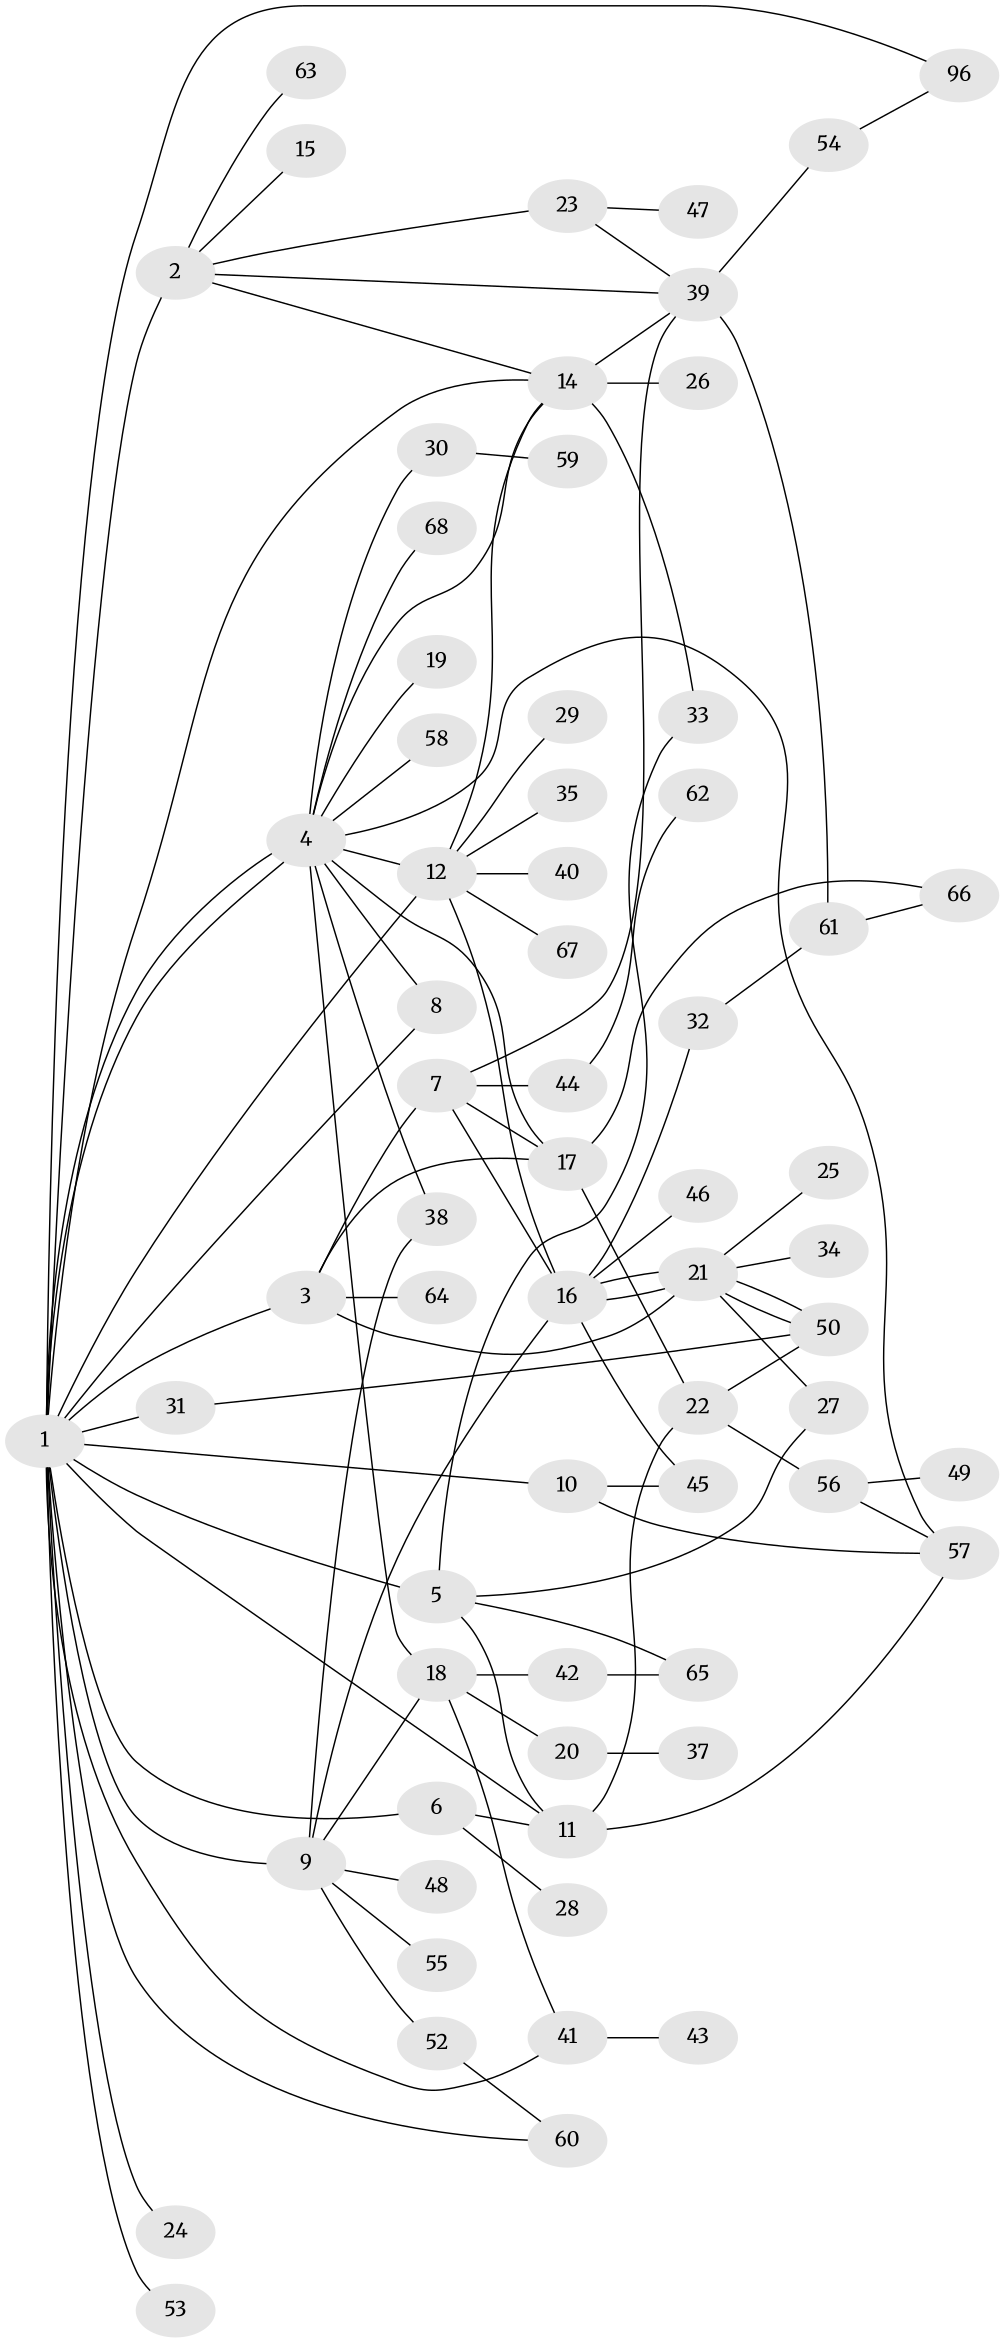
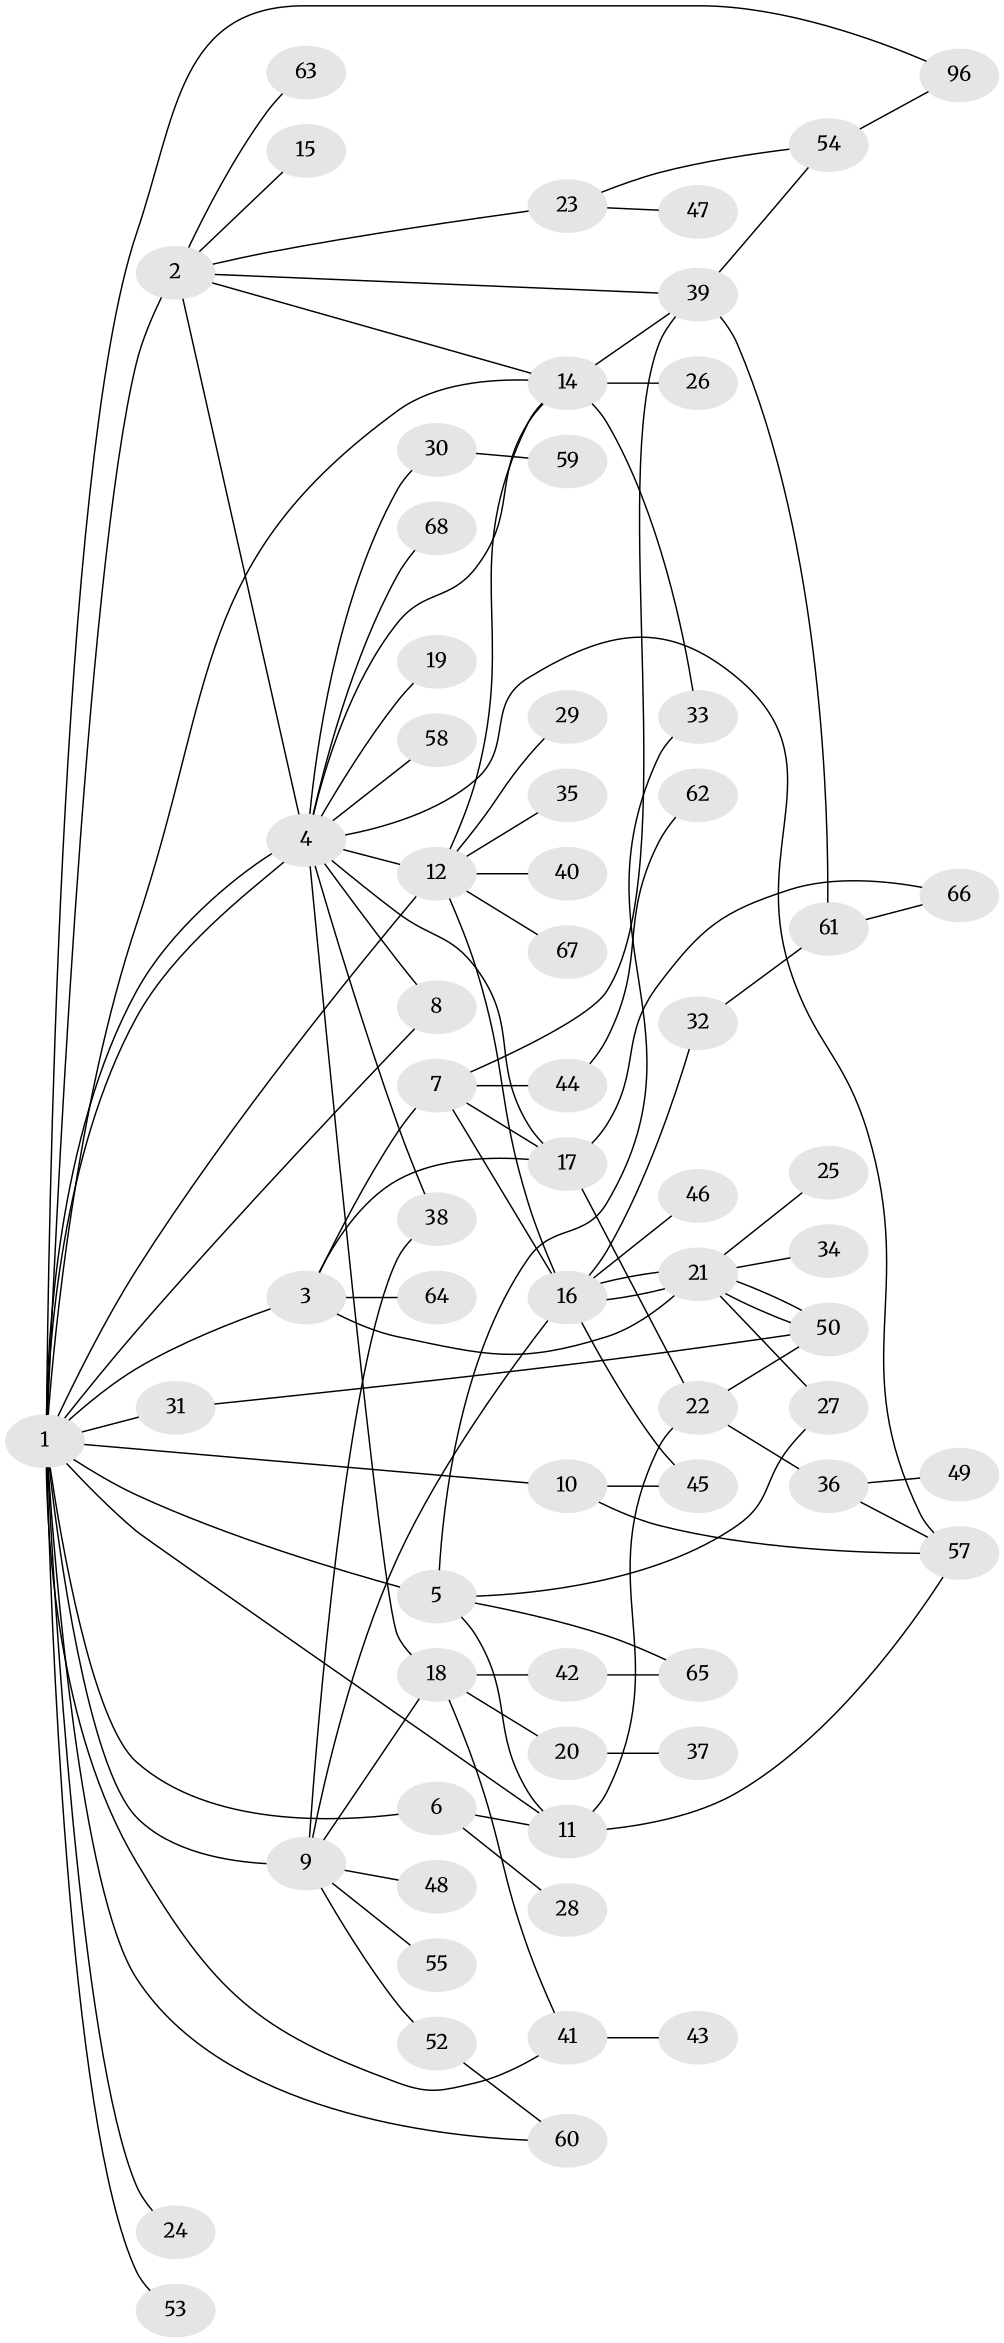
(633, 250) -> (694, 165)
none -> (241, 557)
(829, 1486) -> (829, 1486)
